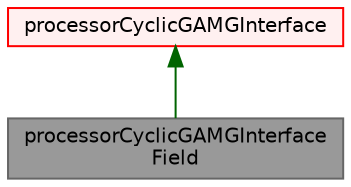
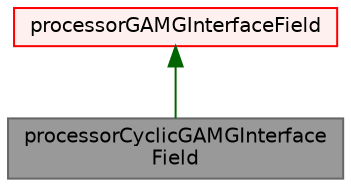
(176, 27) -> (176, 27)
